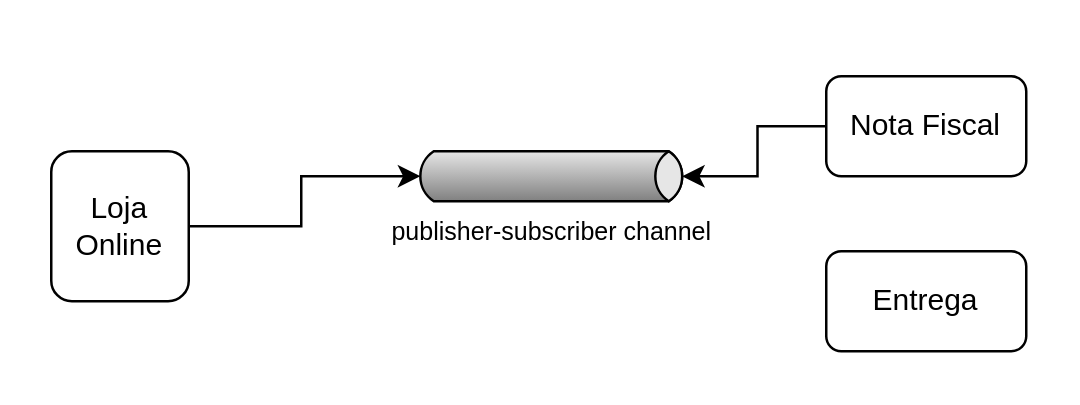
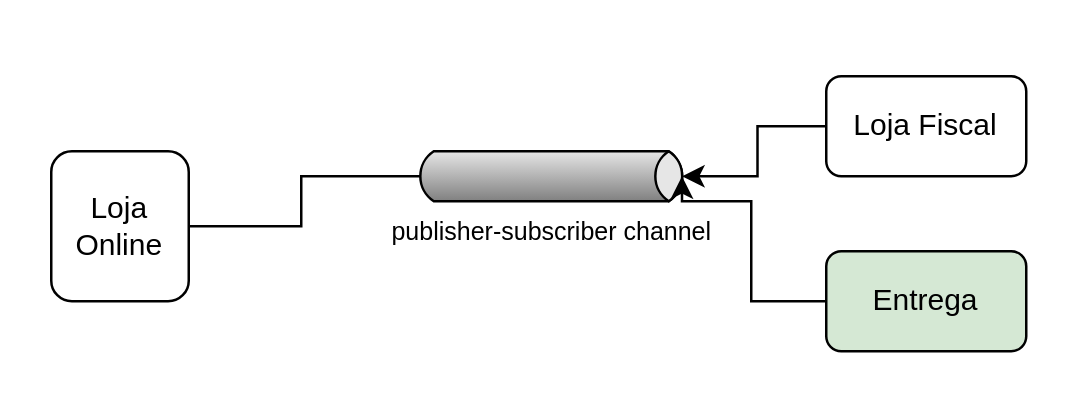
(926, 126) -> (926, 126)
(402, 176) -> (409, 176)
none -> (751, 250)
(926, 301) -> (926, 301)
